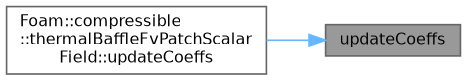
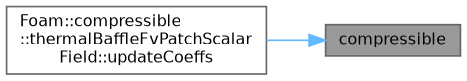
(393, 40) -> (393, 40)
